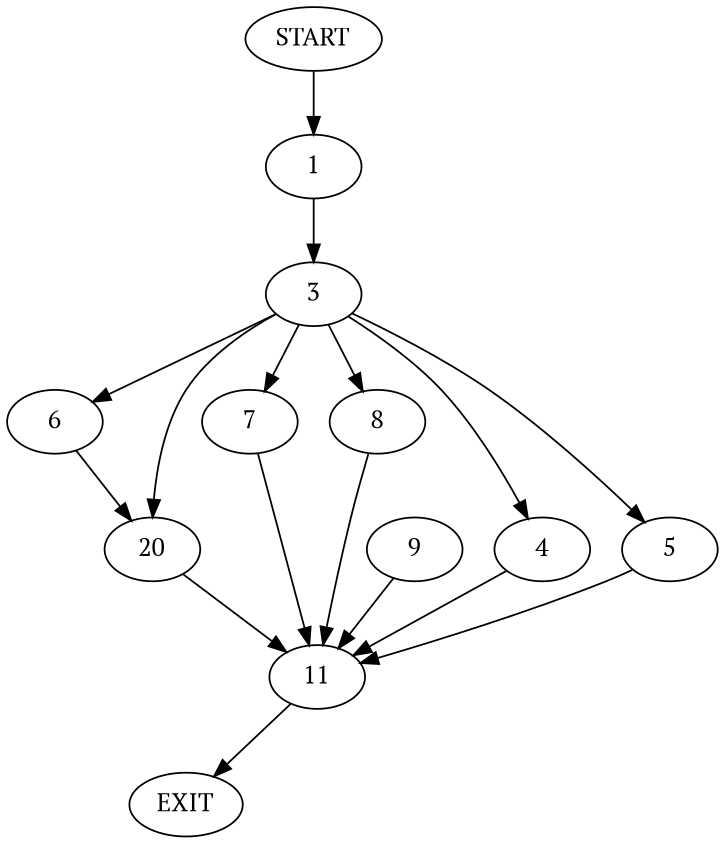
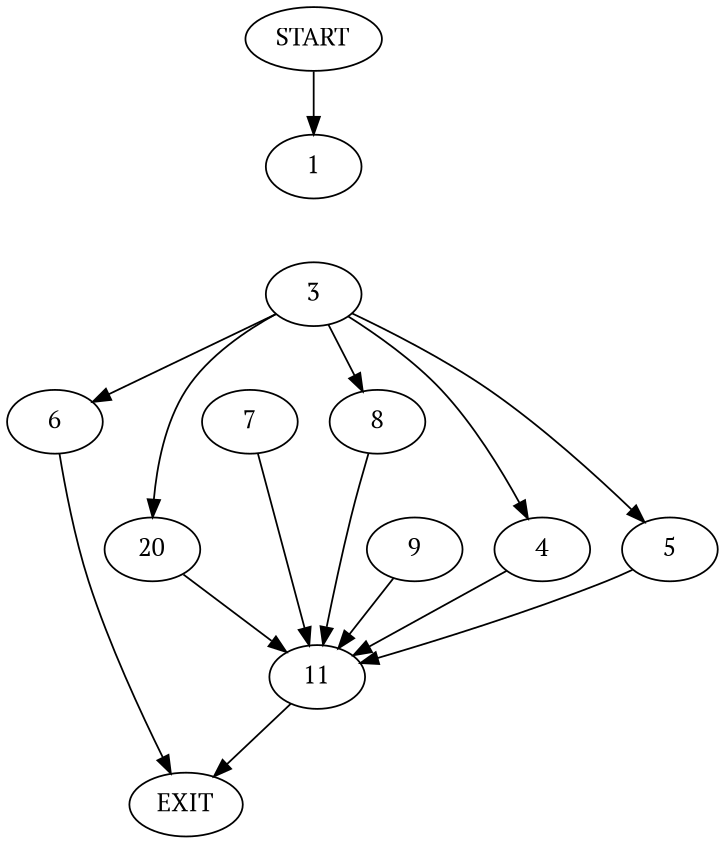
(314, 222) -> none
(286, 350) -> none
(98, 479) -> (98, 610)
